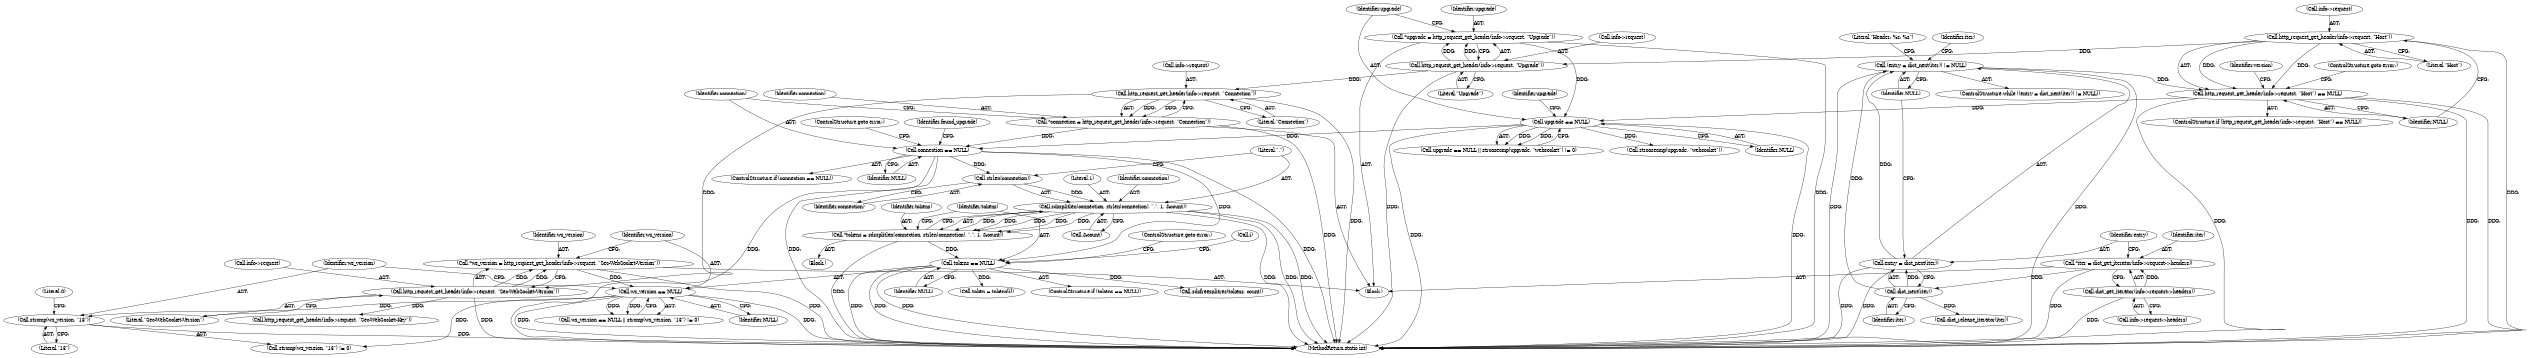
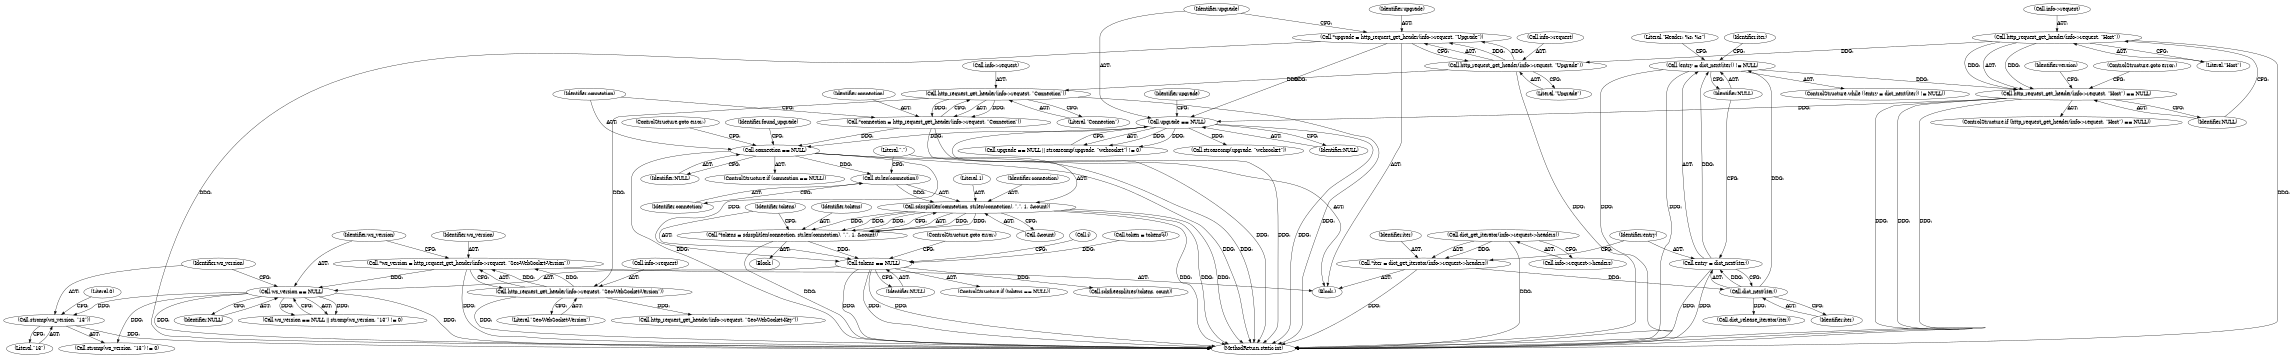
(977, 277) -> (1017, 256)
(2112, 277) -> none
